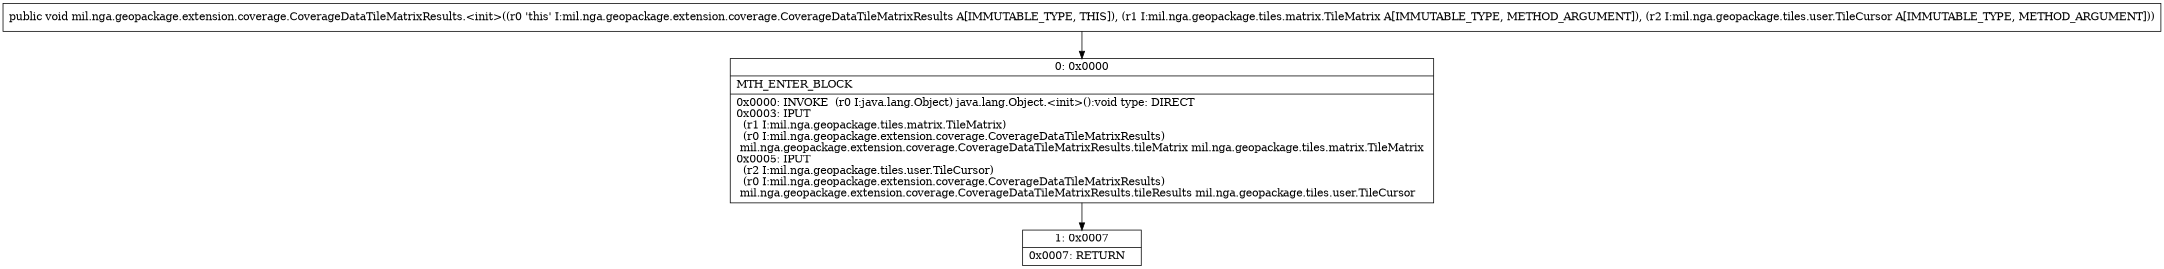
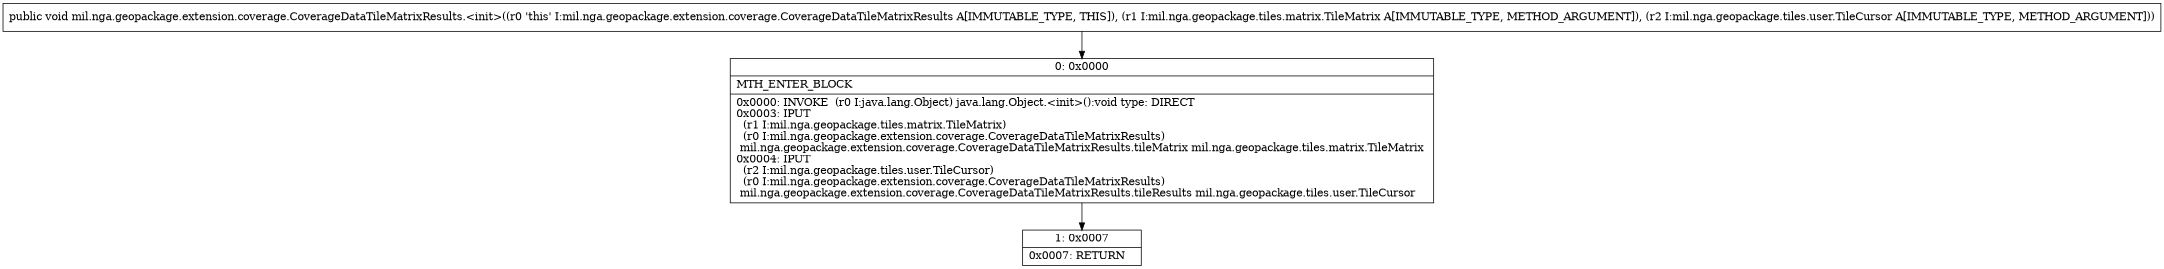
(777, 159) -> (777, 159)
